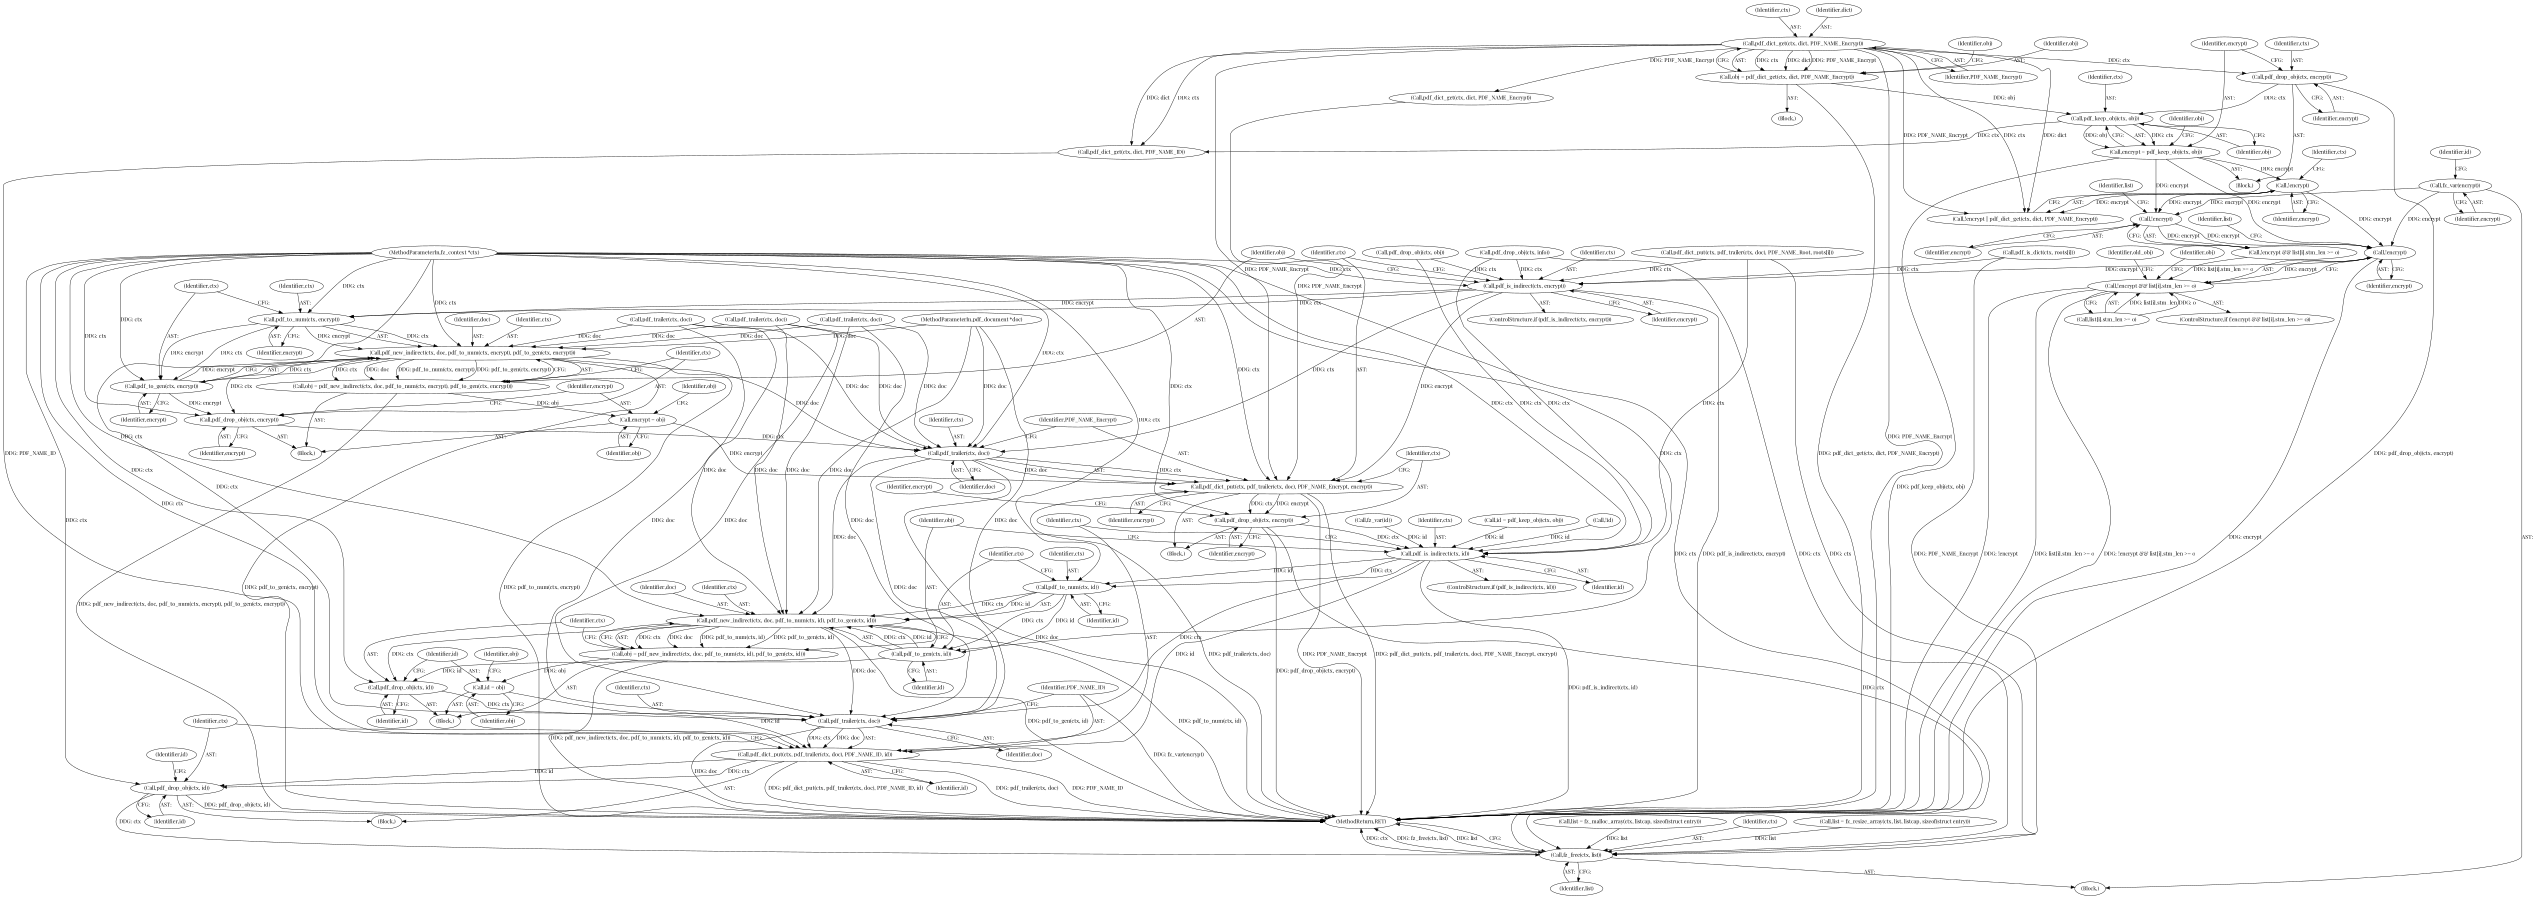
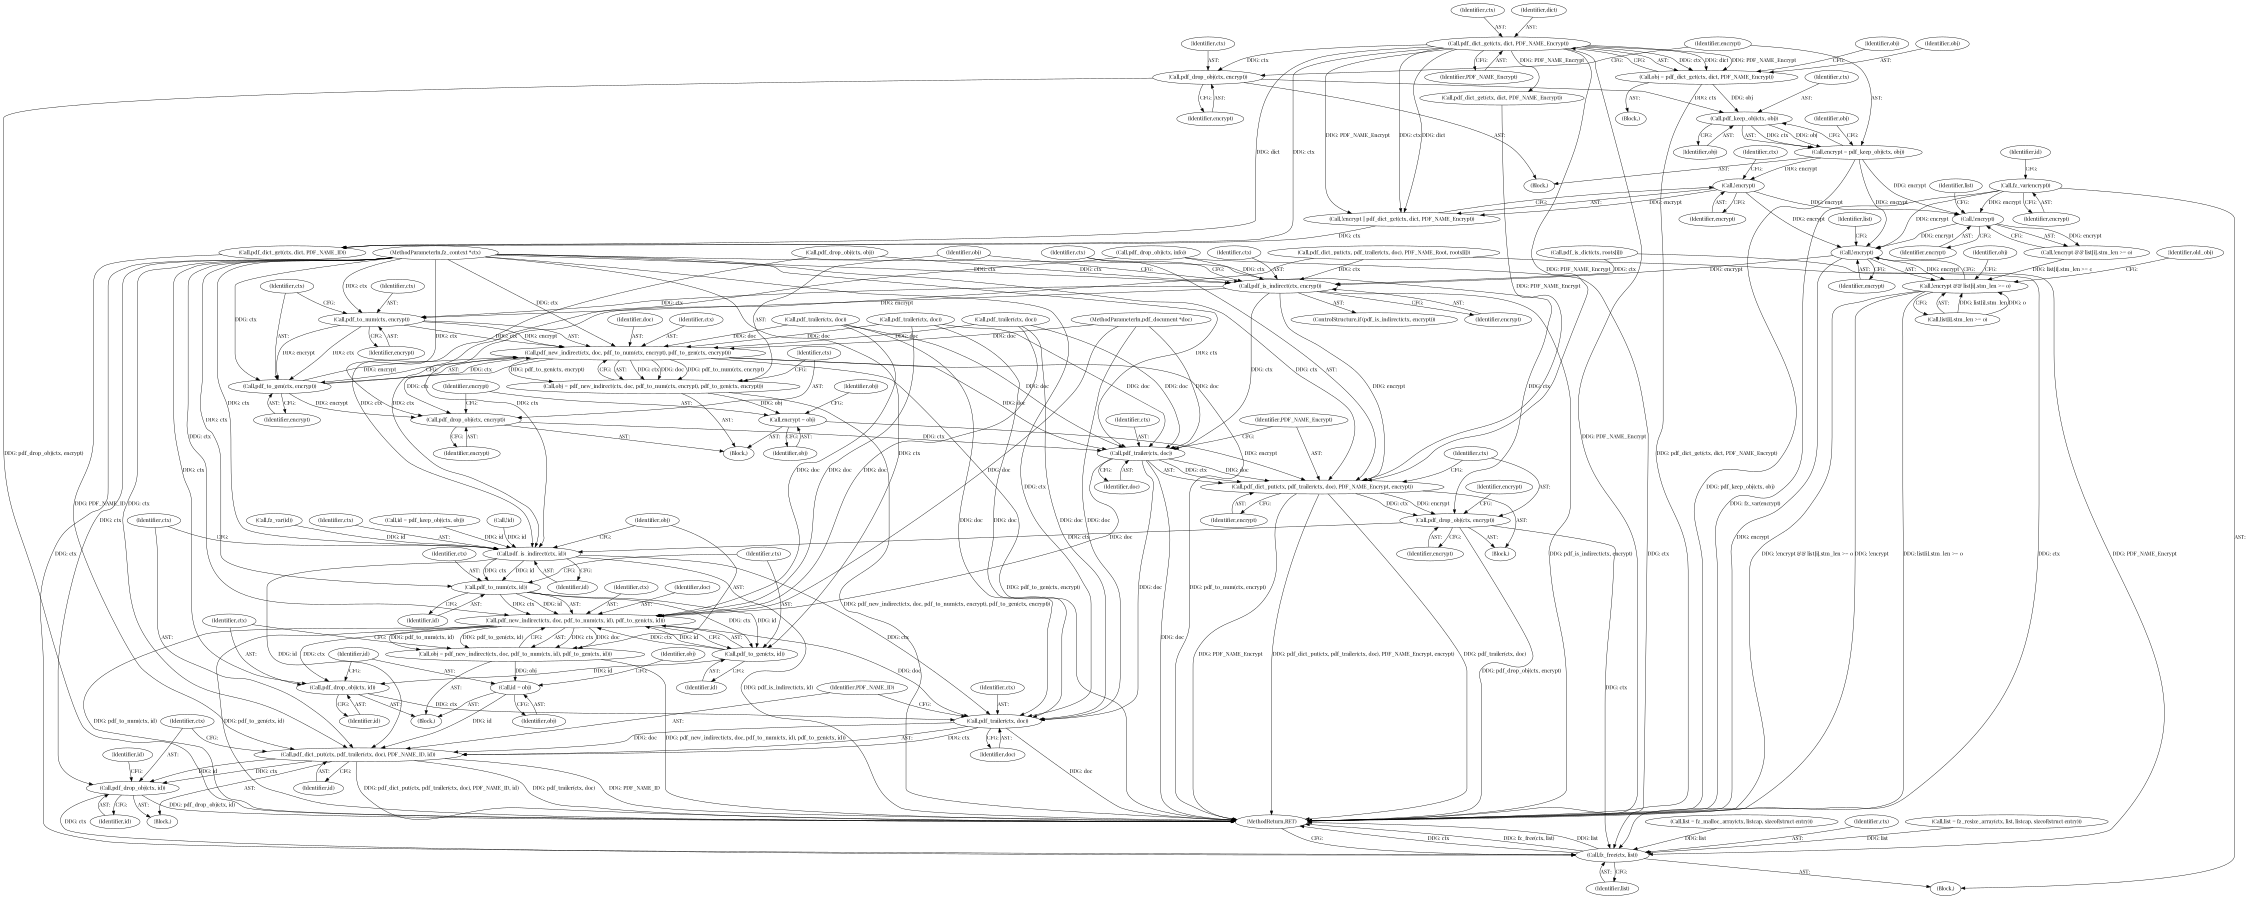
(1637, 149) -> (861, 244)
(2245, 320) -> none
(1502, 587) -> none
(1183, 795) -> (1717, 592)
